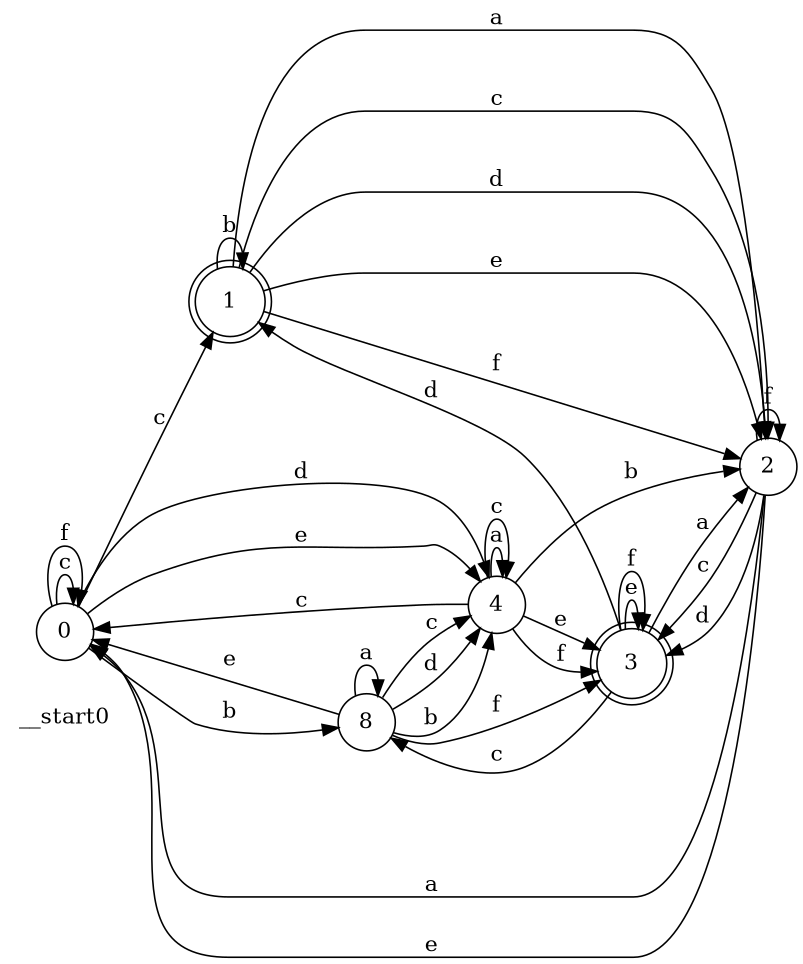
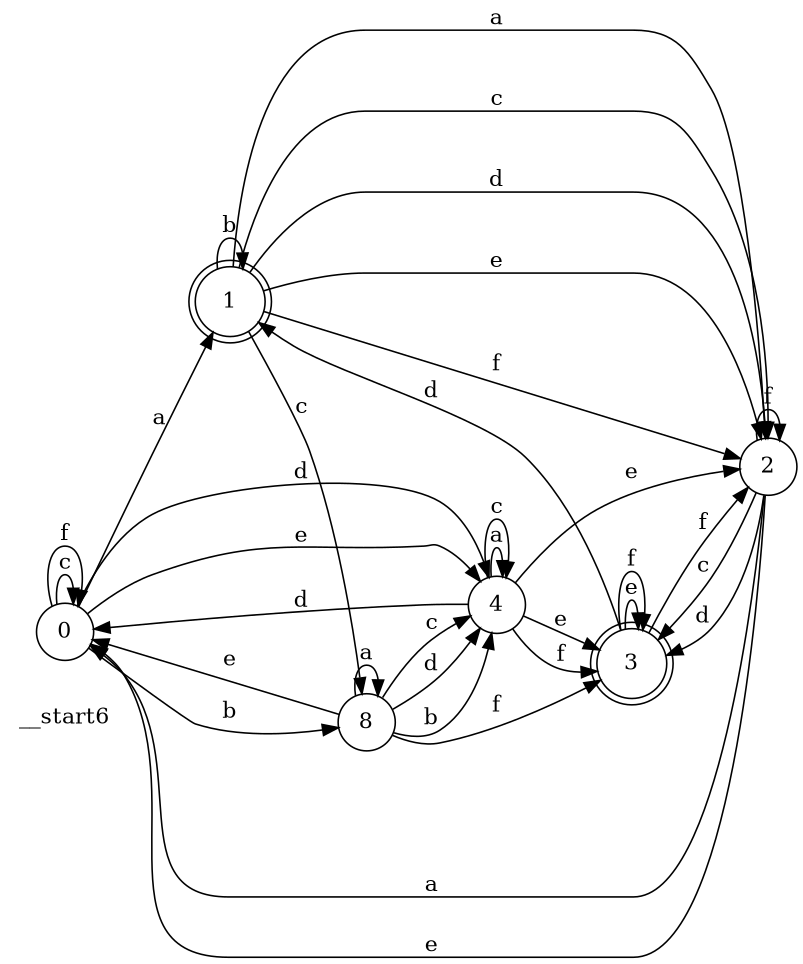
(160, 418) -> (160, 418)
(632, 472) -> (632, 472)
(703, 523) -> (703, 523)
(302, 601) -> (302, 601)
(65, 718) -> (65, 718)
(520, 768) -> (324, 498)
